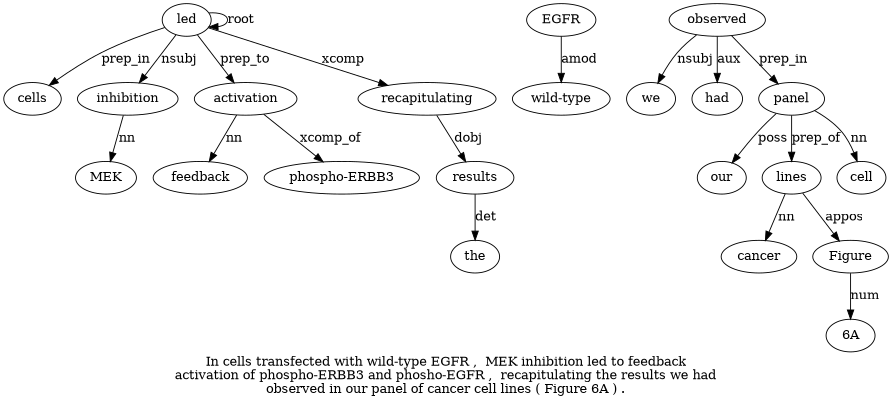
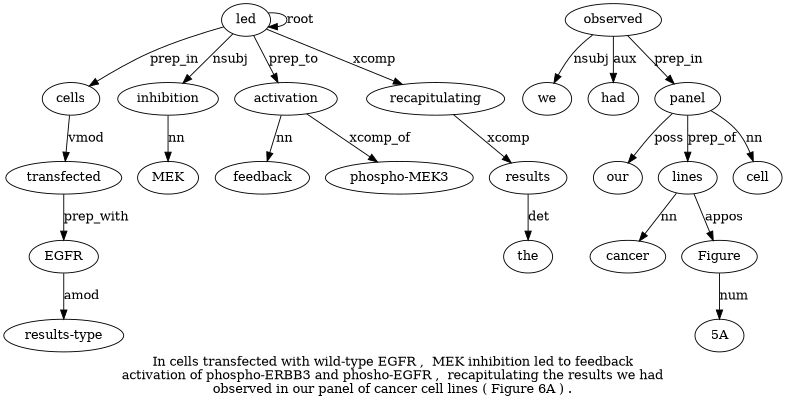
(561, 99) -> (64, 336)
(468, 138) -> (509, 138)
none -> (64, 178)
(342, 178) -> (399, 178)
(851, 336) -> (719, 336)
